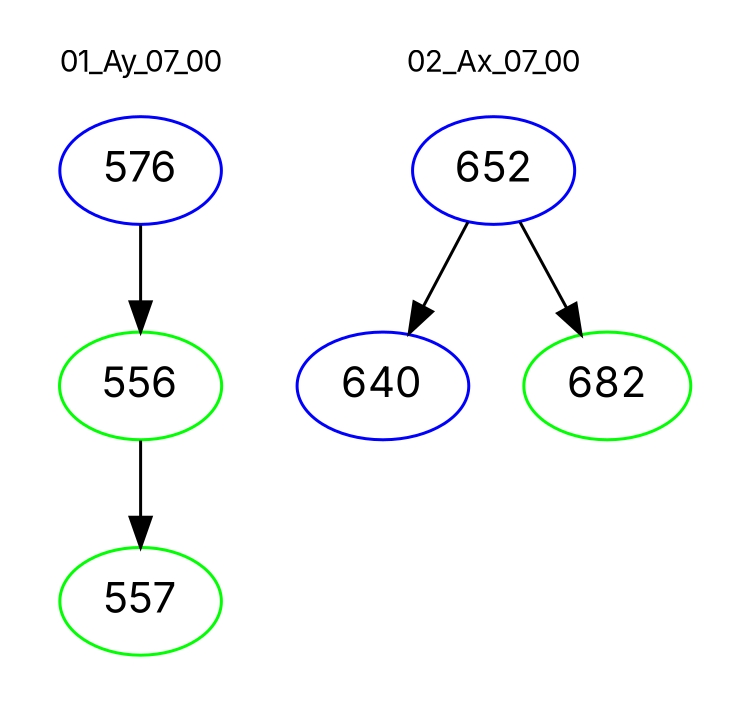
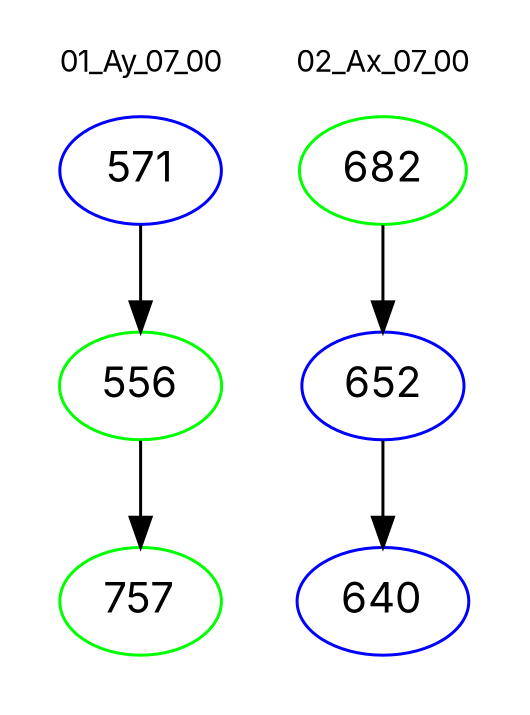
(141, 171) -> (141, 171)
(543, 265) -> (383, 264)
(141, 601) -> (141, 601)
